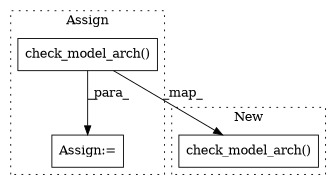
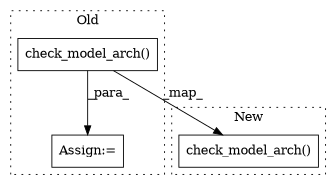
(88, 21) -> (88, 21)
